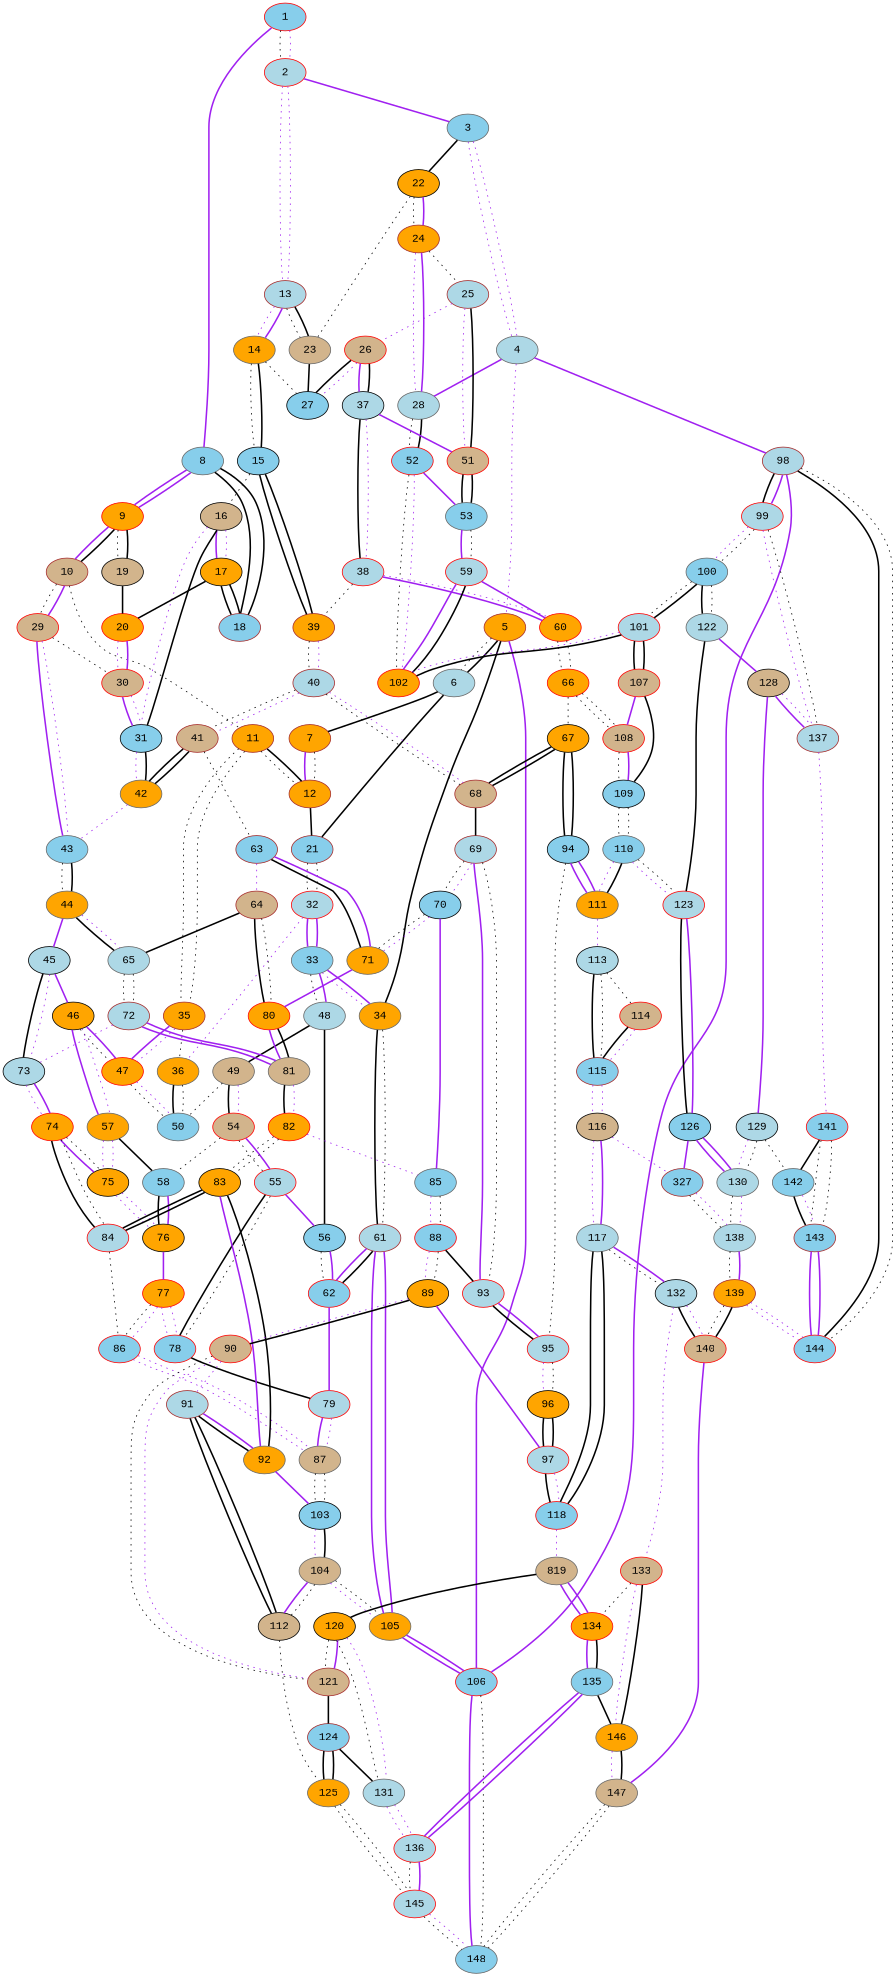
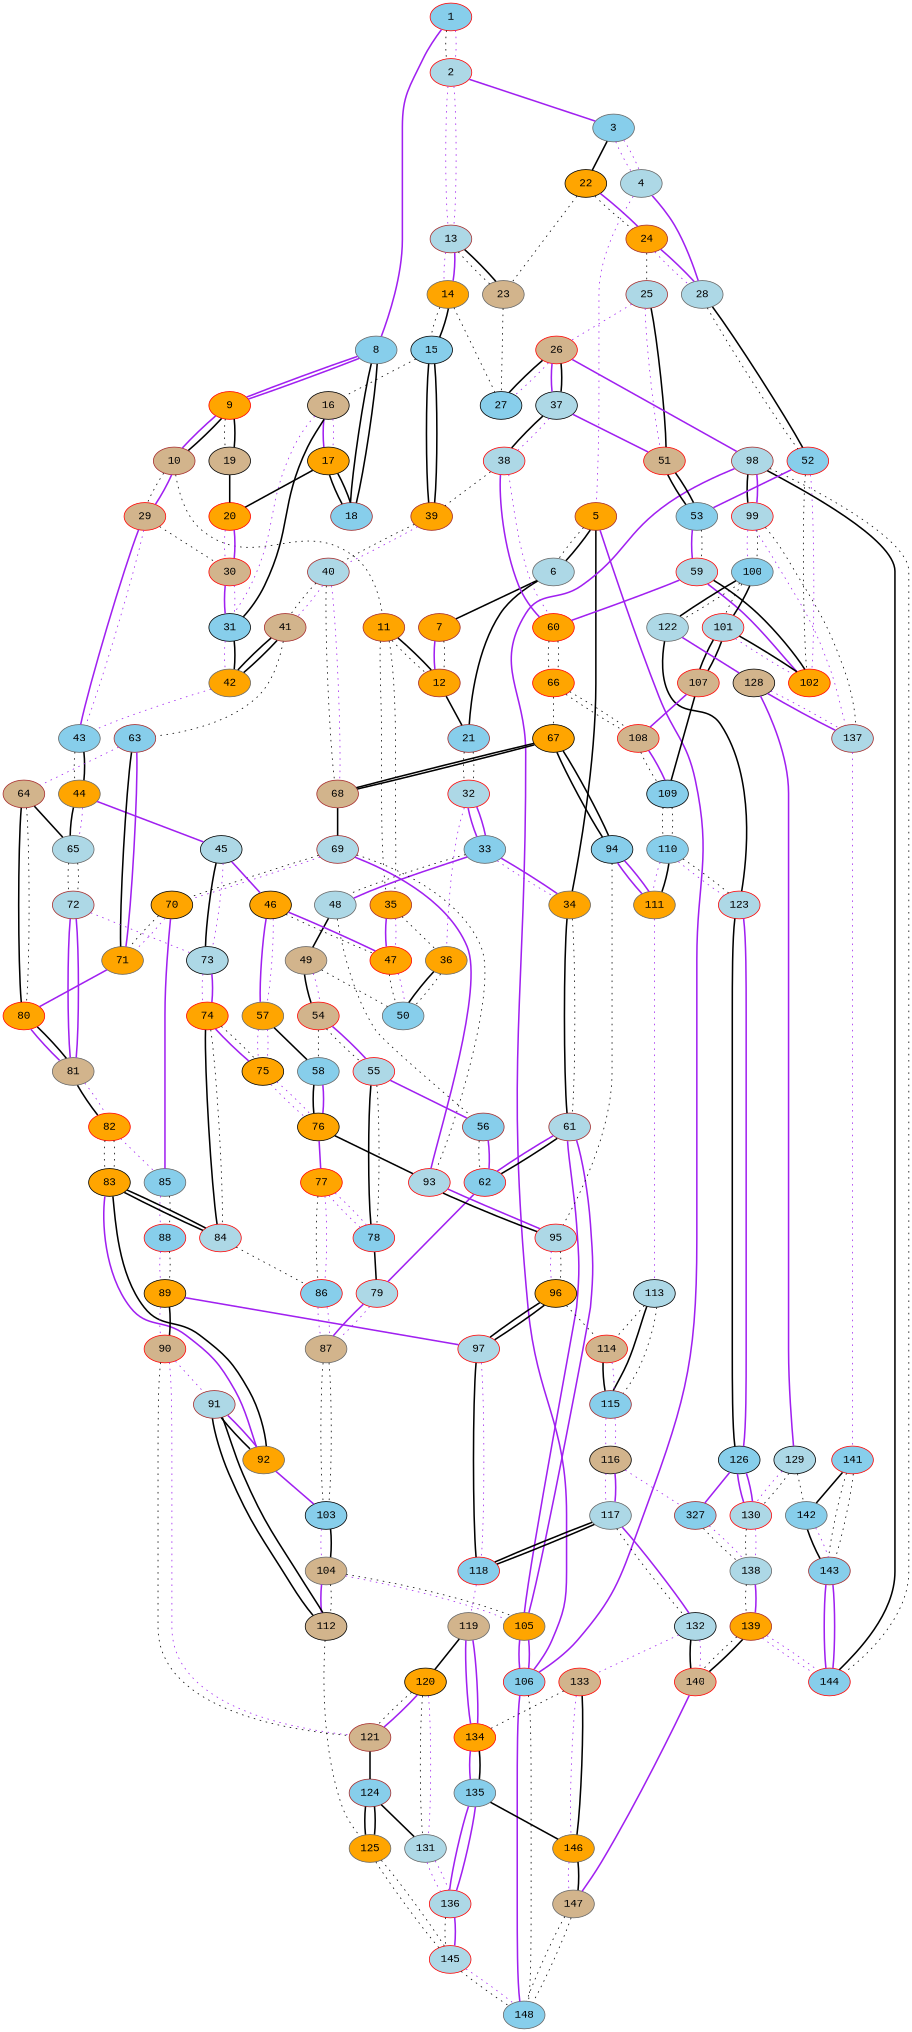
(309, 378) -> (502, 350)
(650, 405) -> (659, 408)
(440, 905) -> (172, 905)
(325, 1127) -> (379, 1034)
(738, 1182) -> (751, 1515)
(325, 1238) -> (483, 1127)
(459, 1266) -> (374, 1155)
none -> (581, 1321)
(557, 1571) -> (469, 1626)
